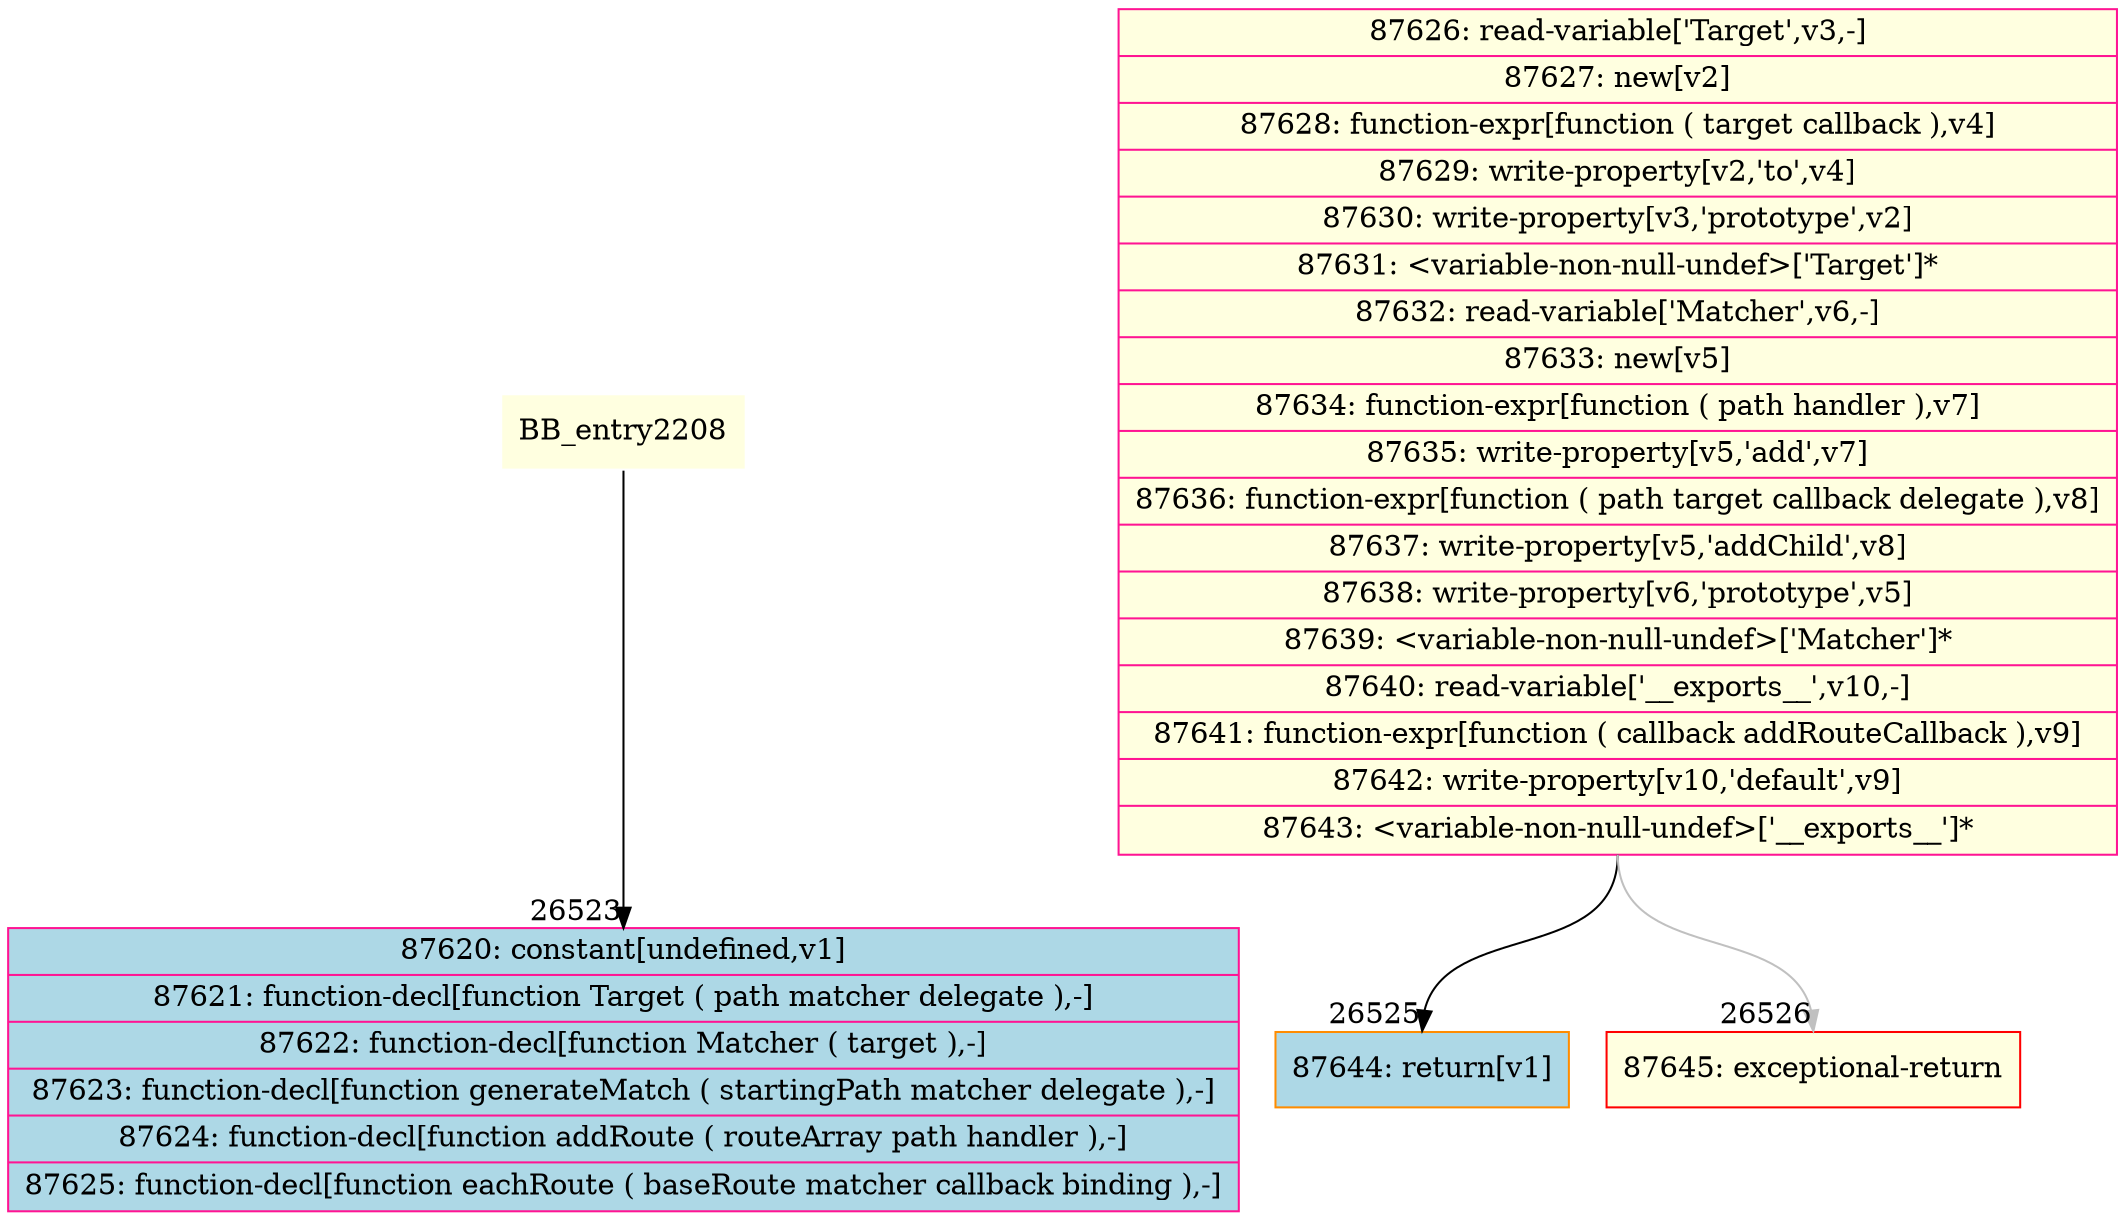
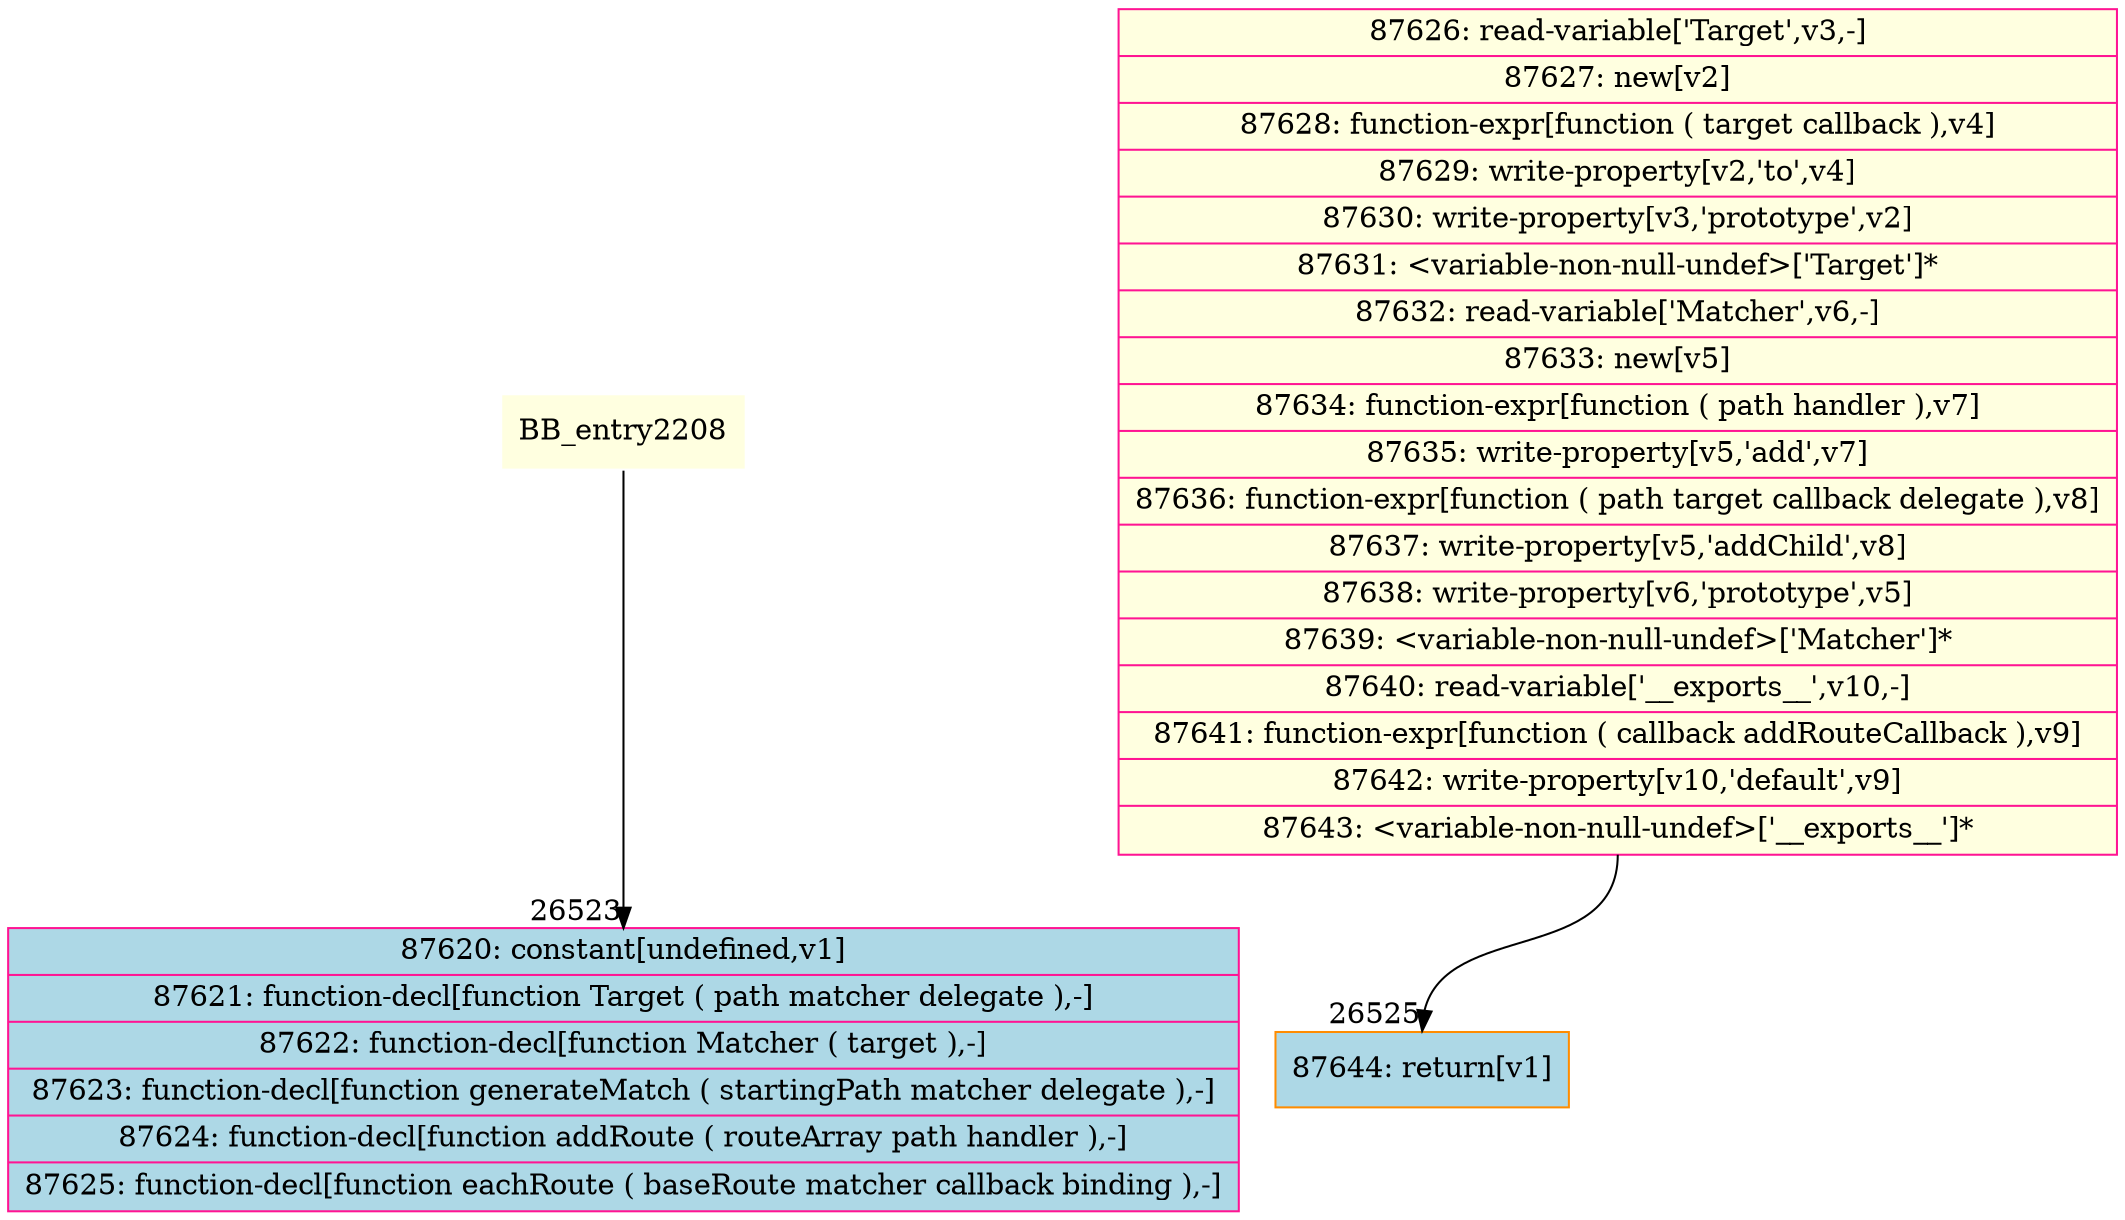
(1813, 1070) -> none
